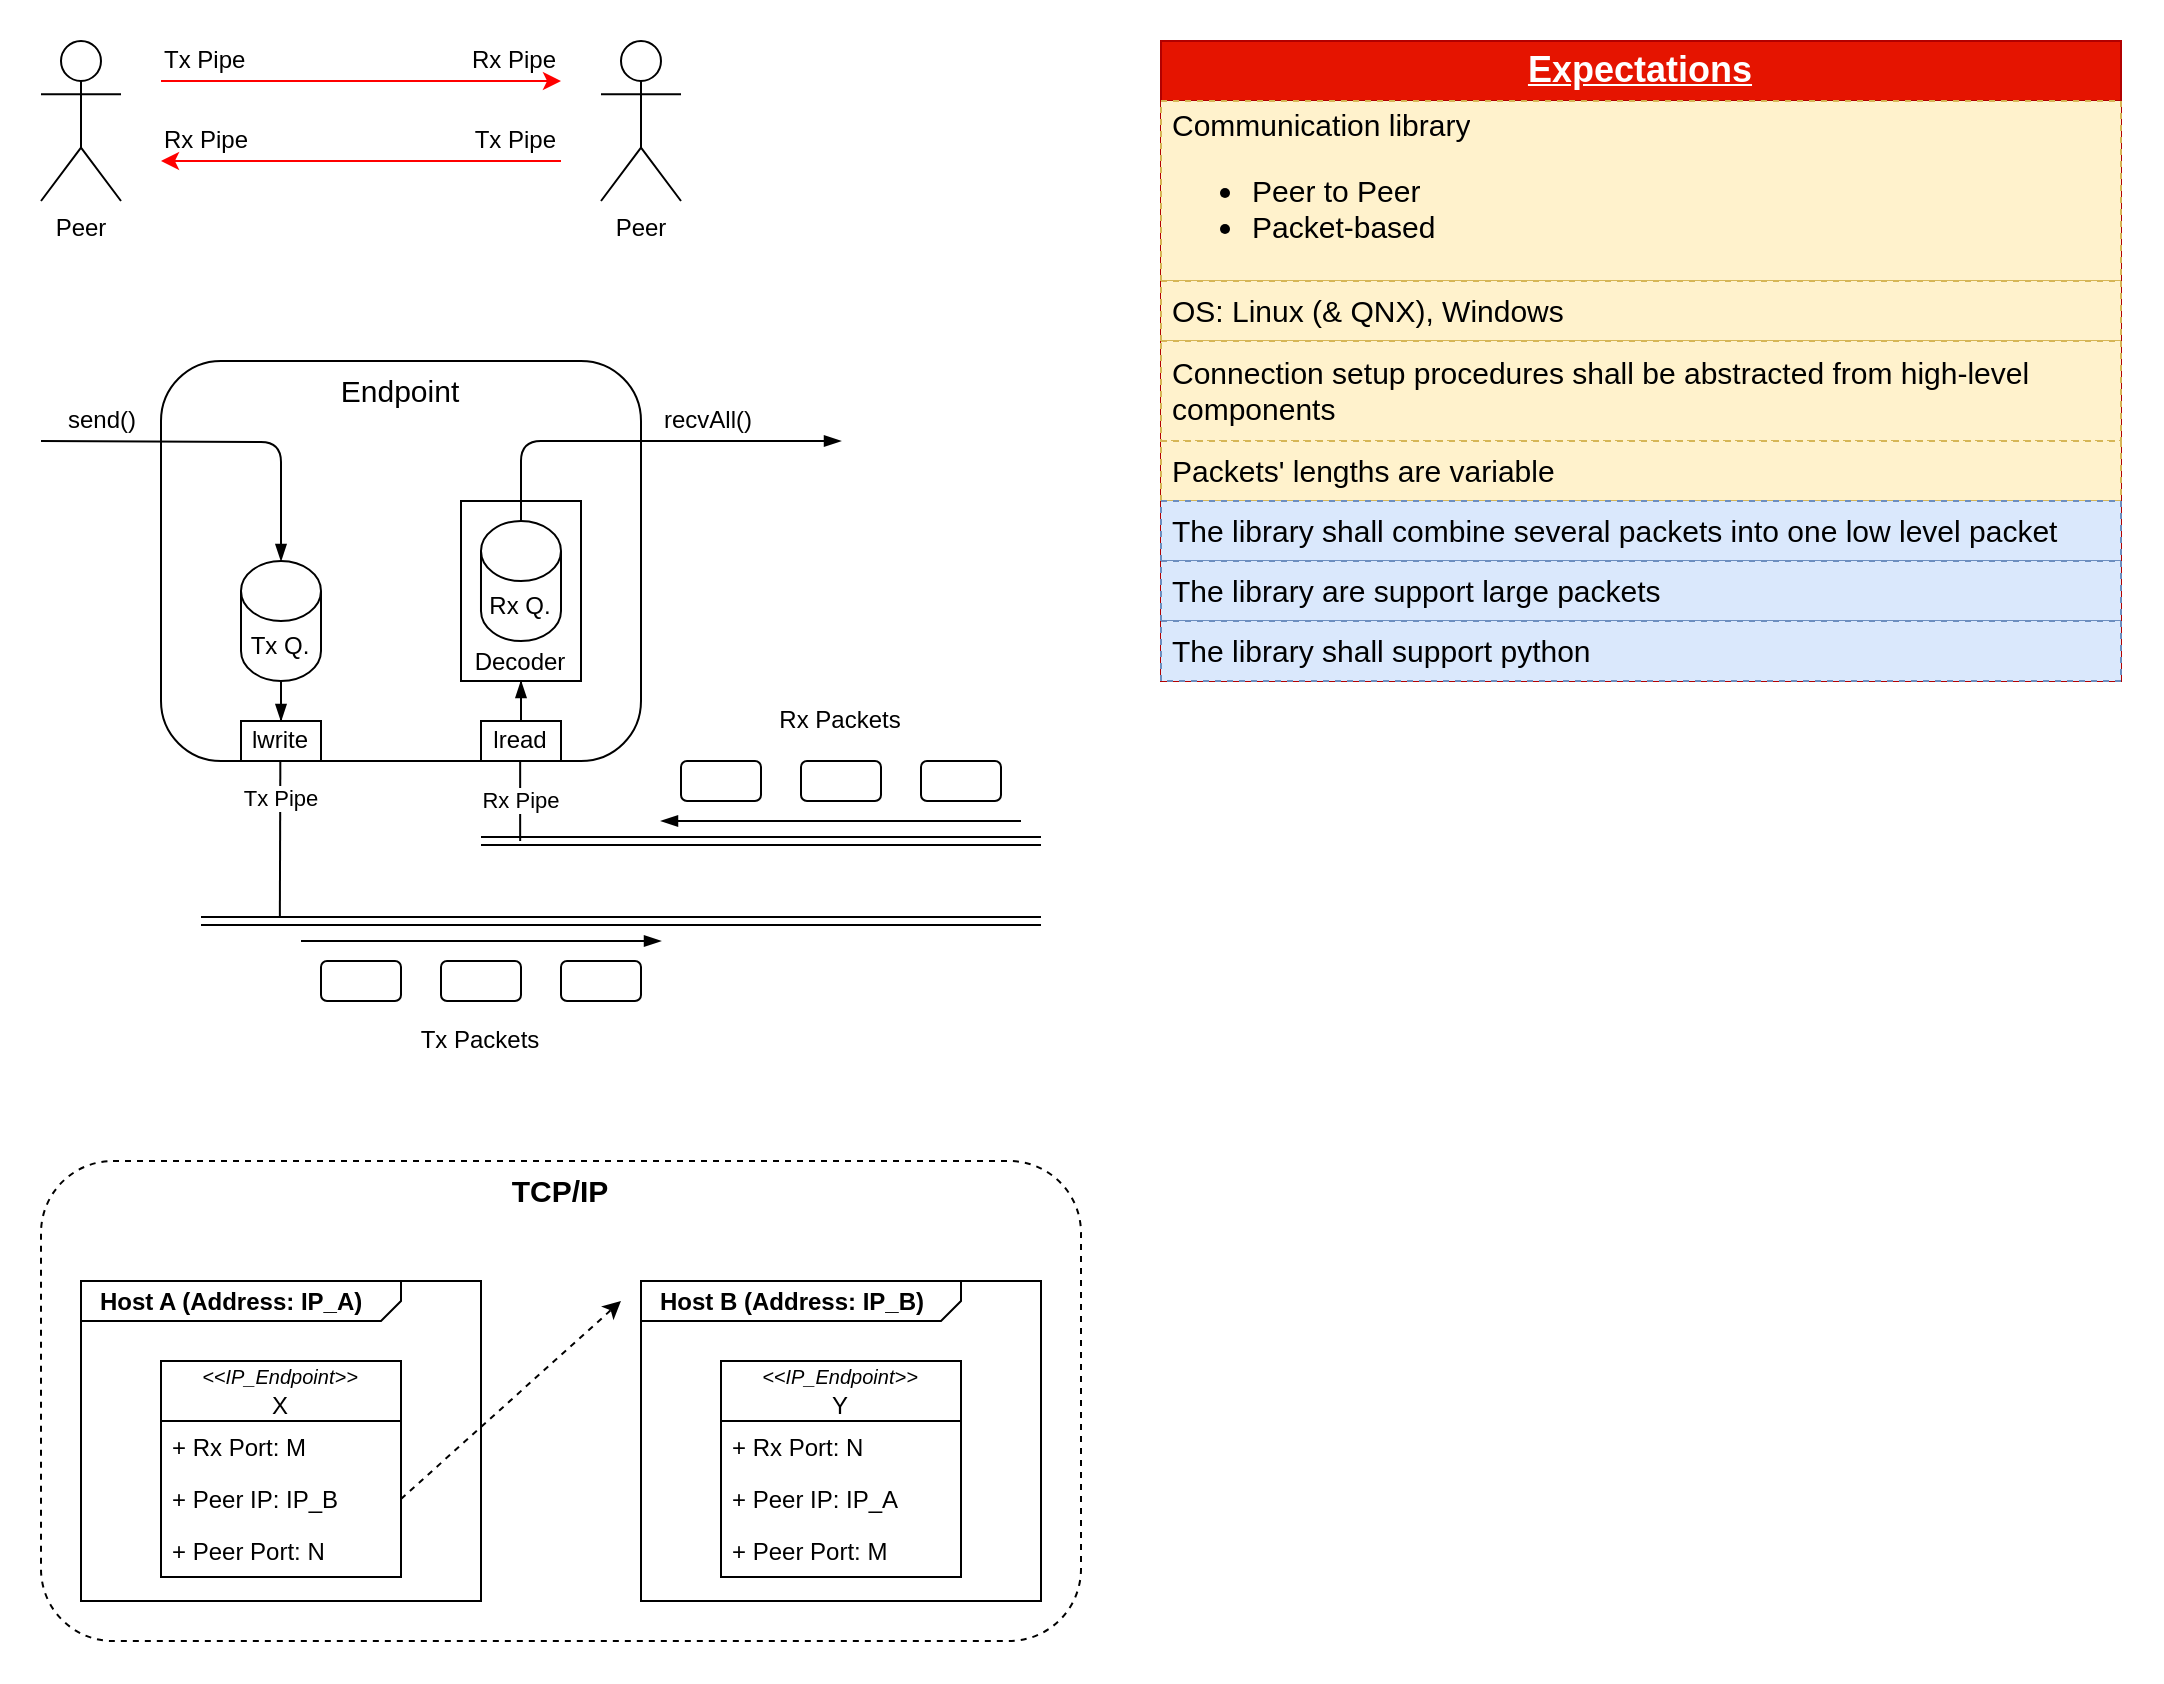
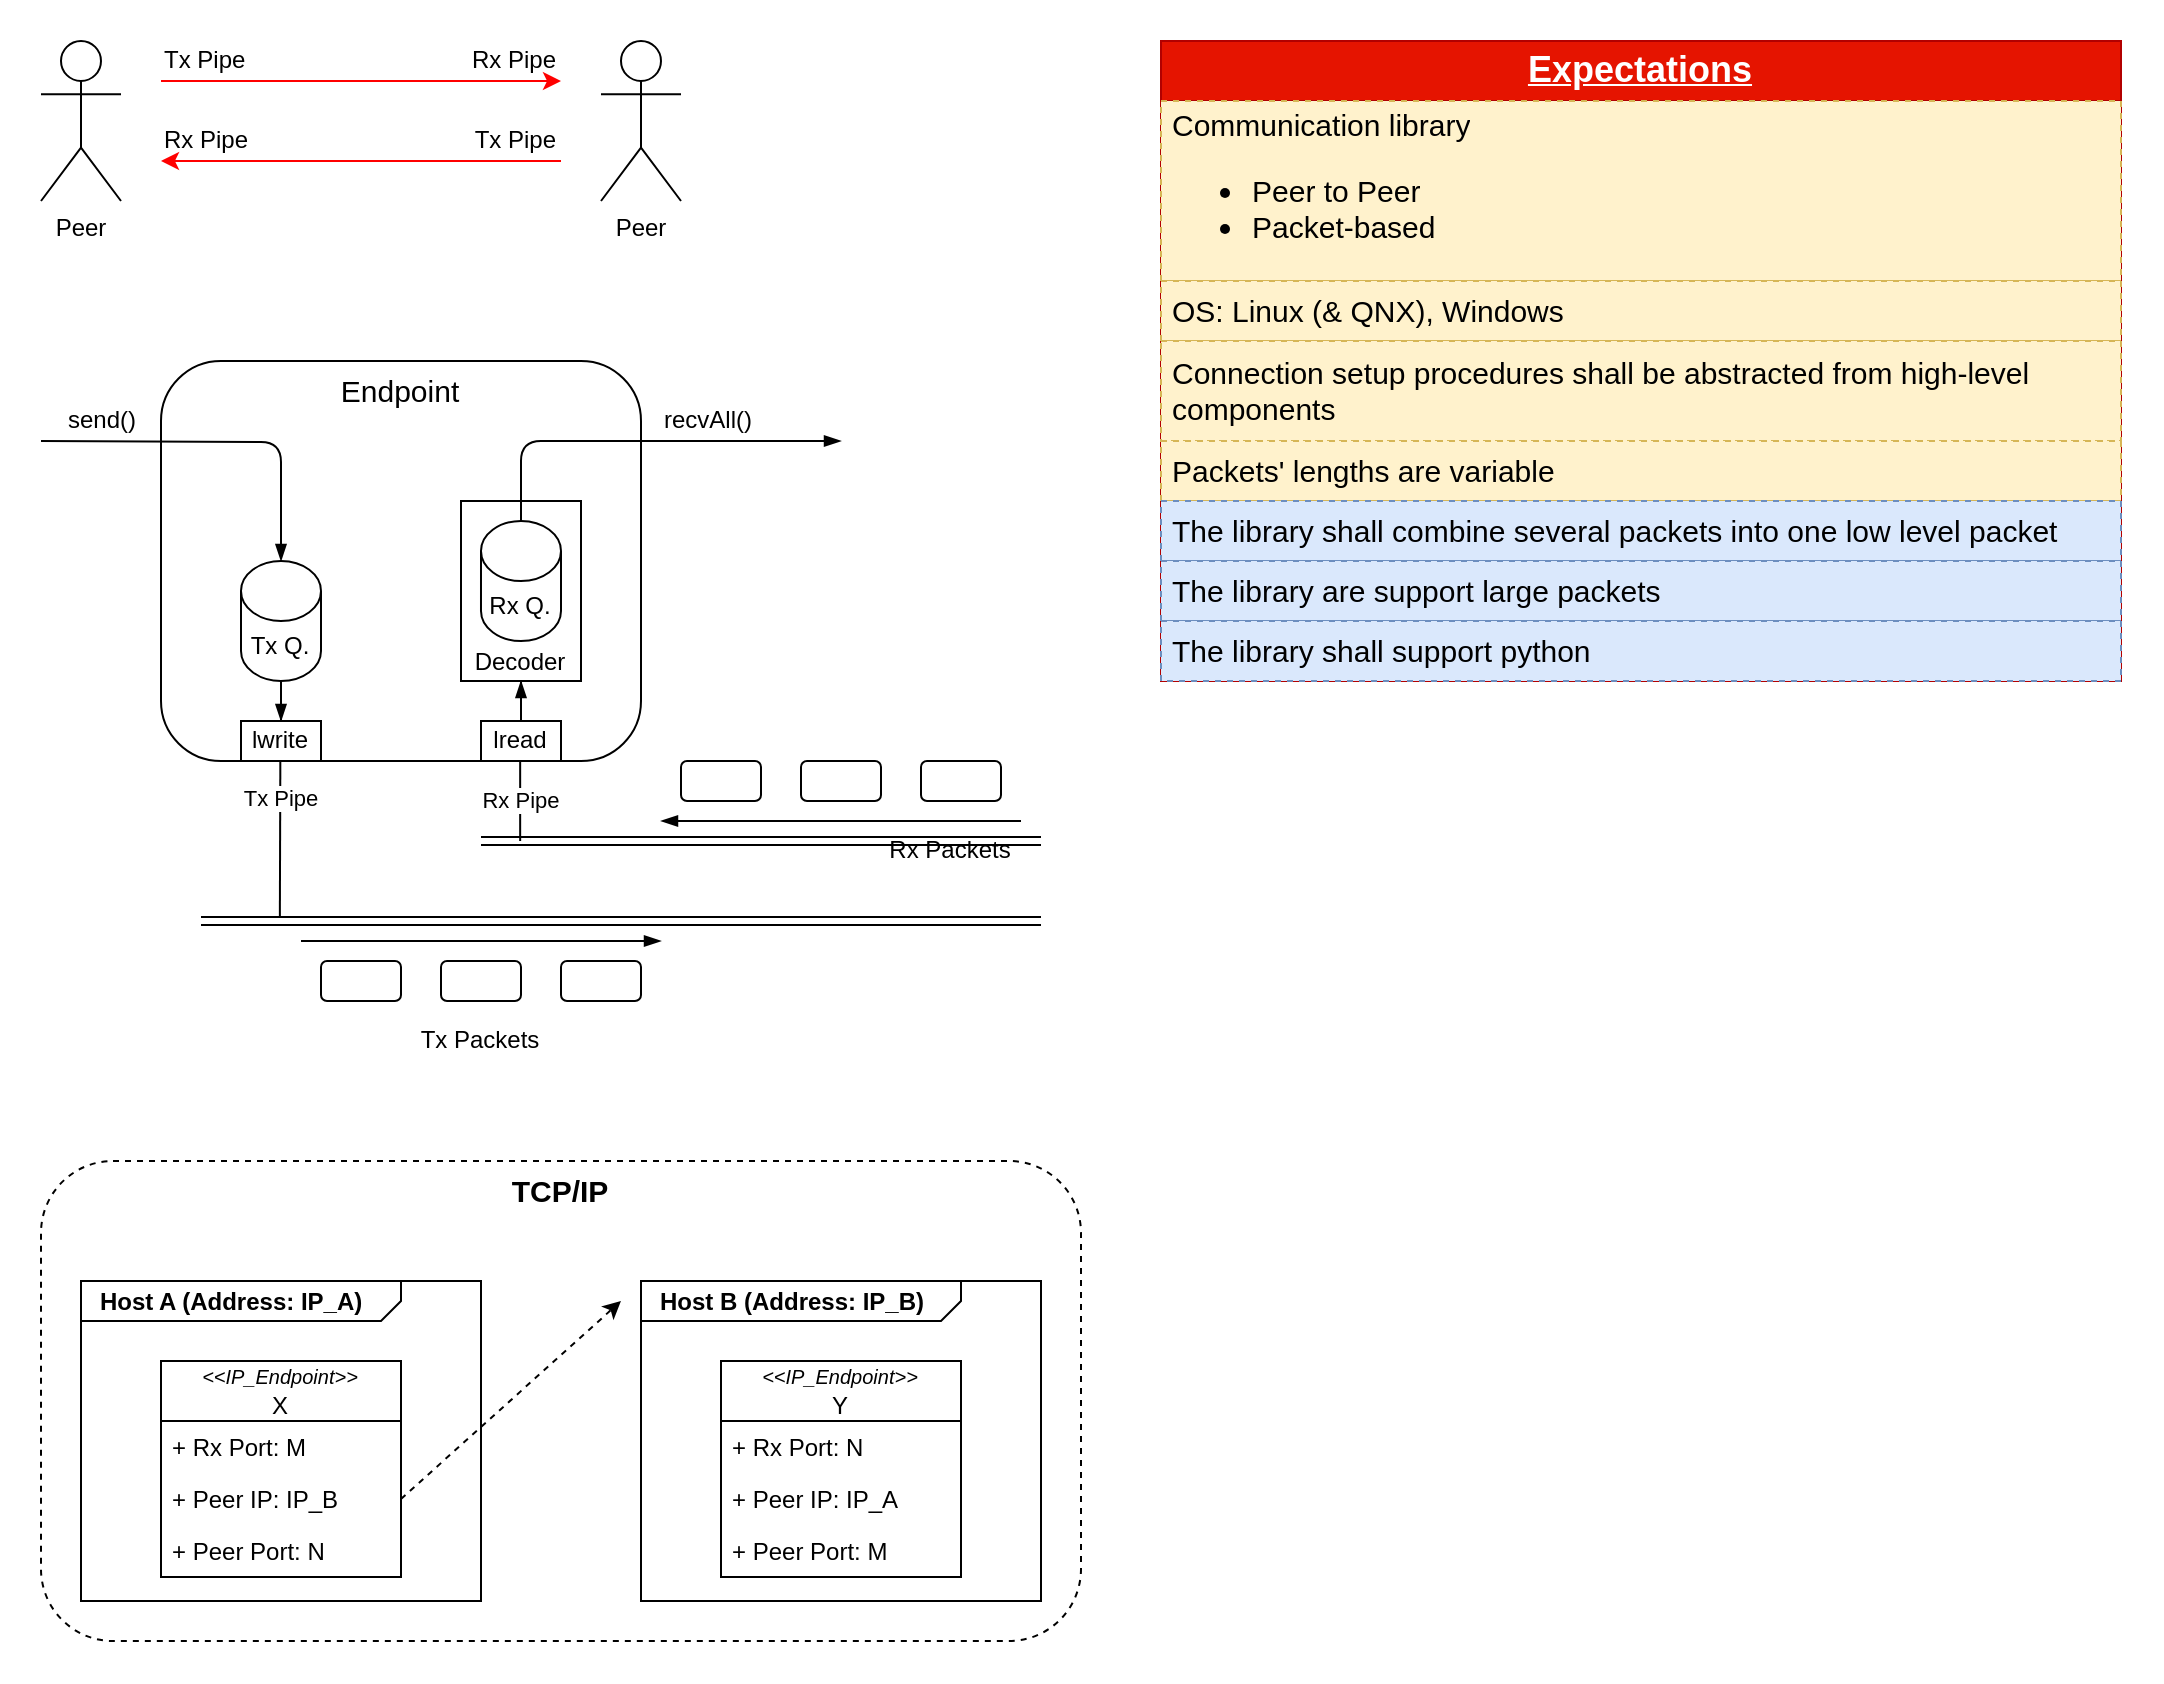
(841, 721) -> (951, 851)
